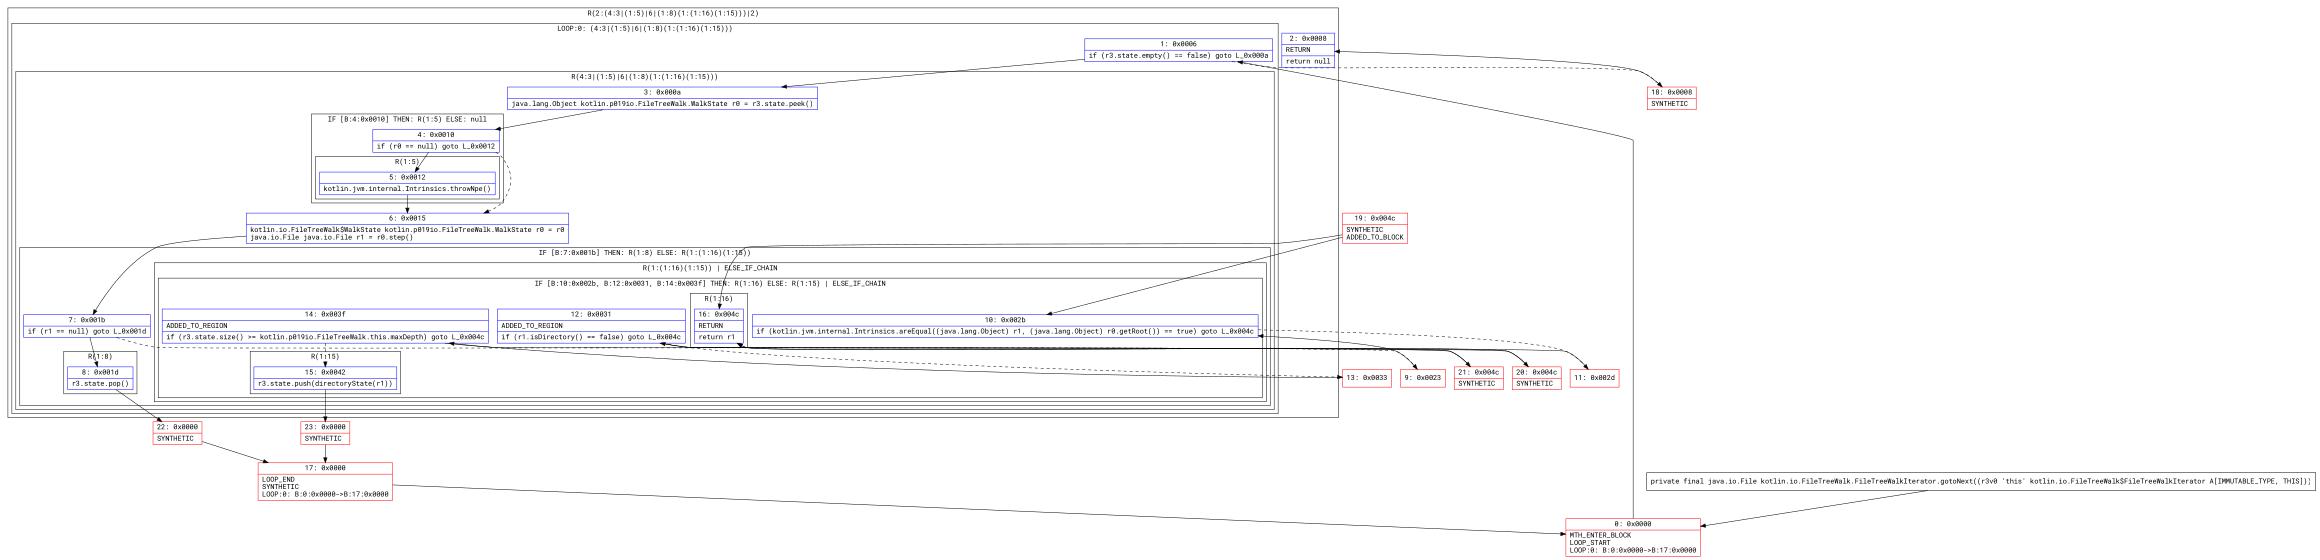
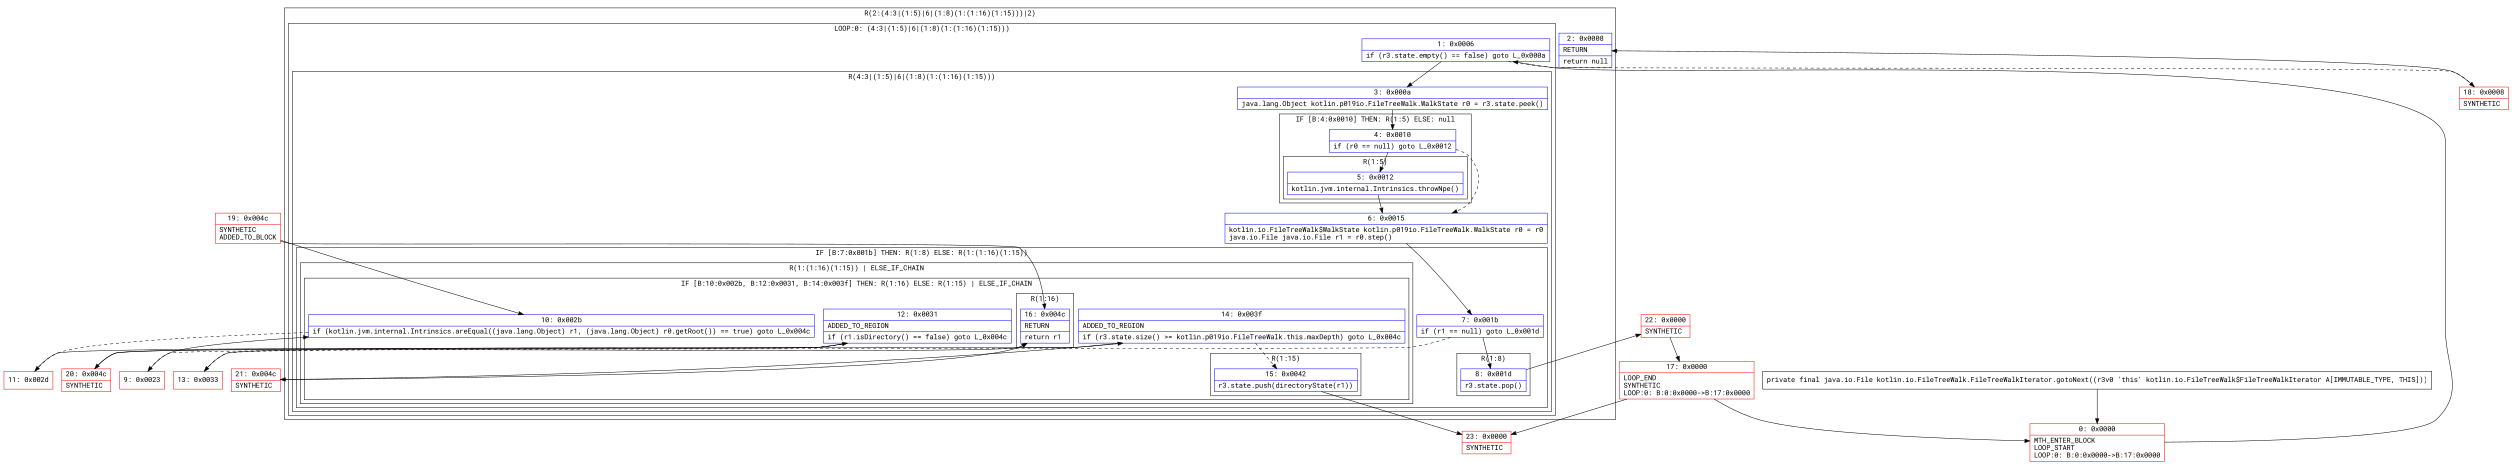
(325, 451) -> (1571, 416)
